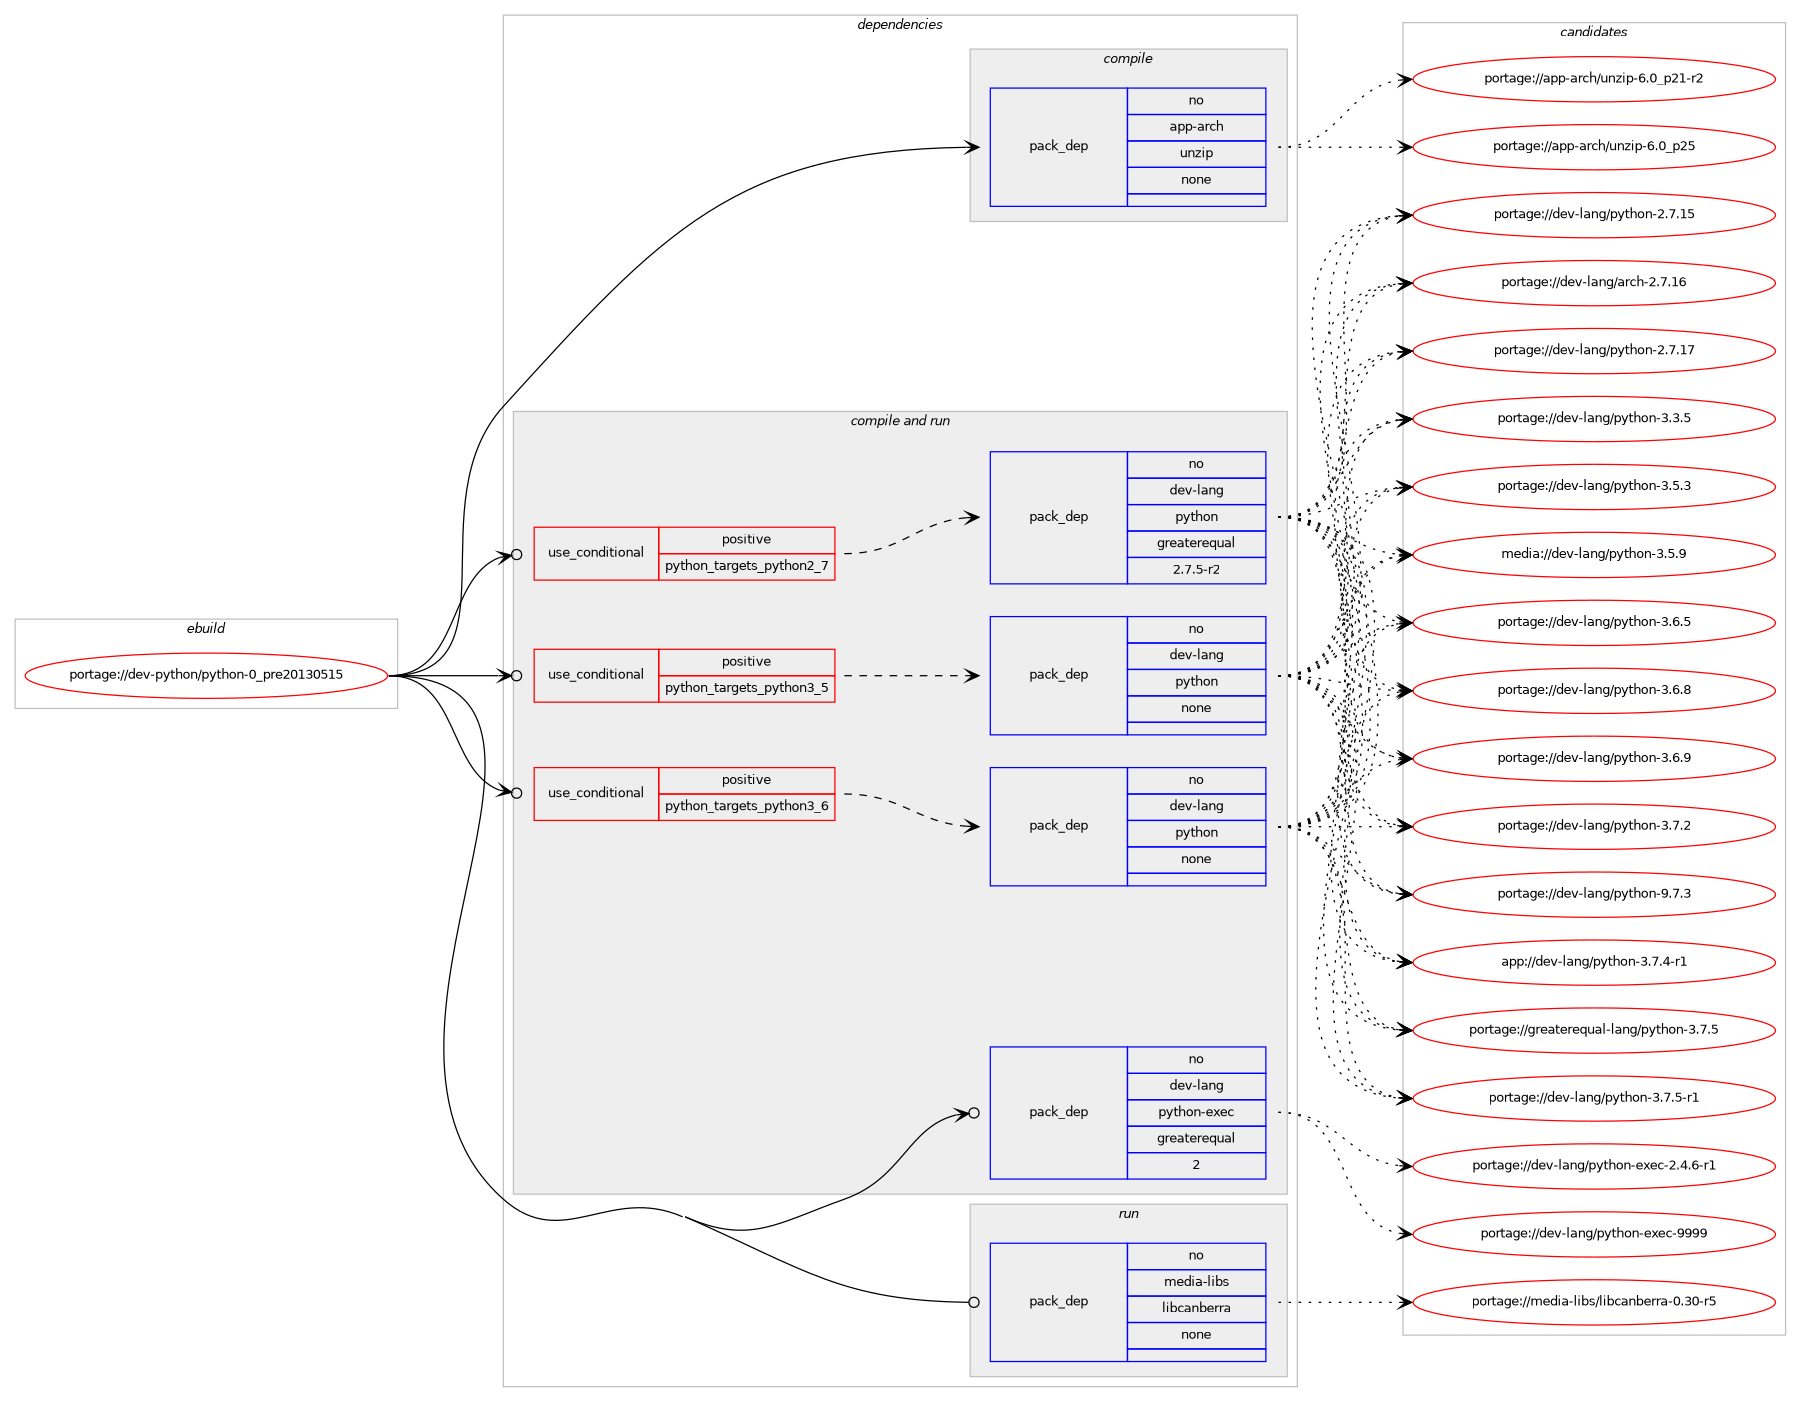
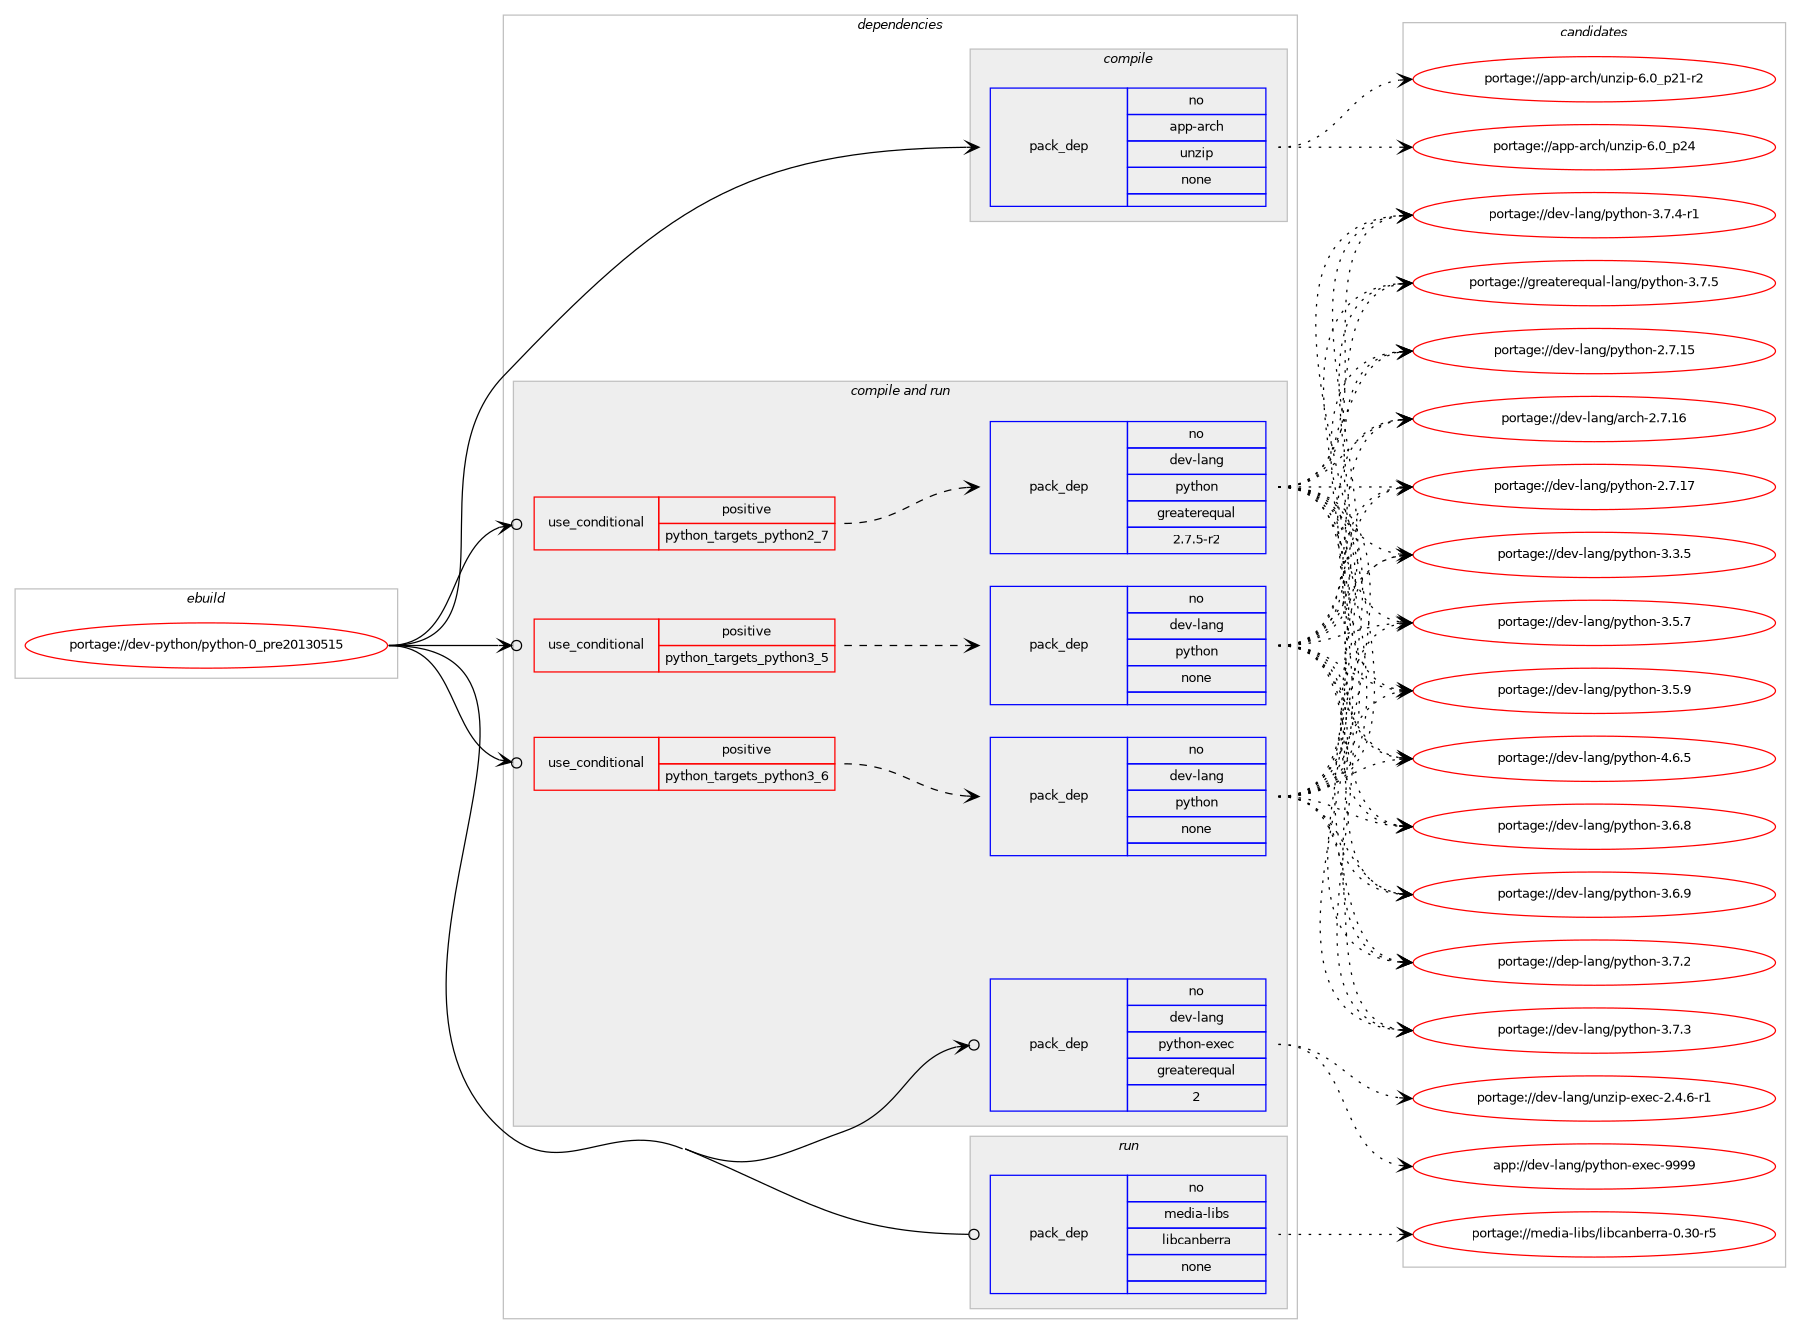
(1594, 147) -> (1594, 147)
(1594, 487) -> (1594, 623)
(1594, 555) -> (1594, 691)
(1594, 623) -> (1594, 759)
(1594, 827) -> (1594, 963)
(1594, 895) -> (1594, 1031)
(1594, 963) -> (1594, 215)
(1594, 1099) -> none
(1594, 1166) -> (1594, 1099)
(1594, 1234) -> (1594, 1166)
